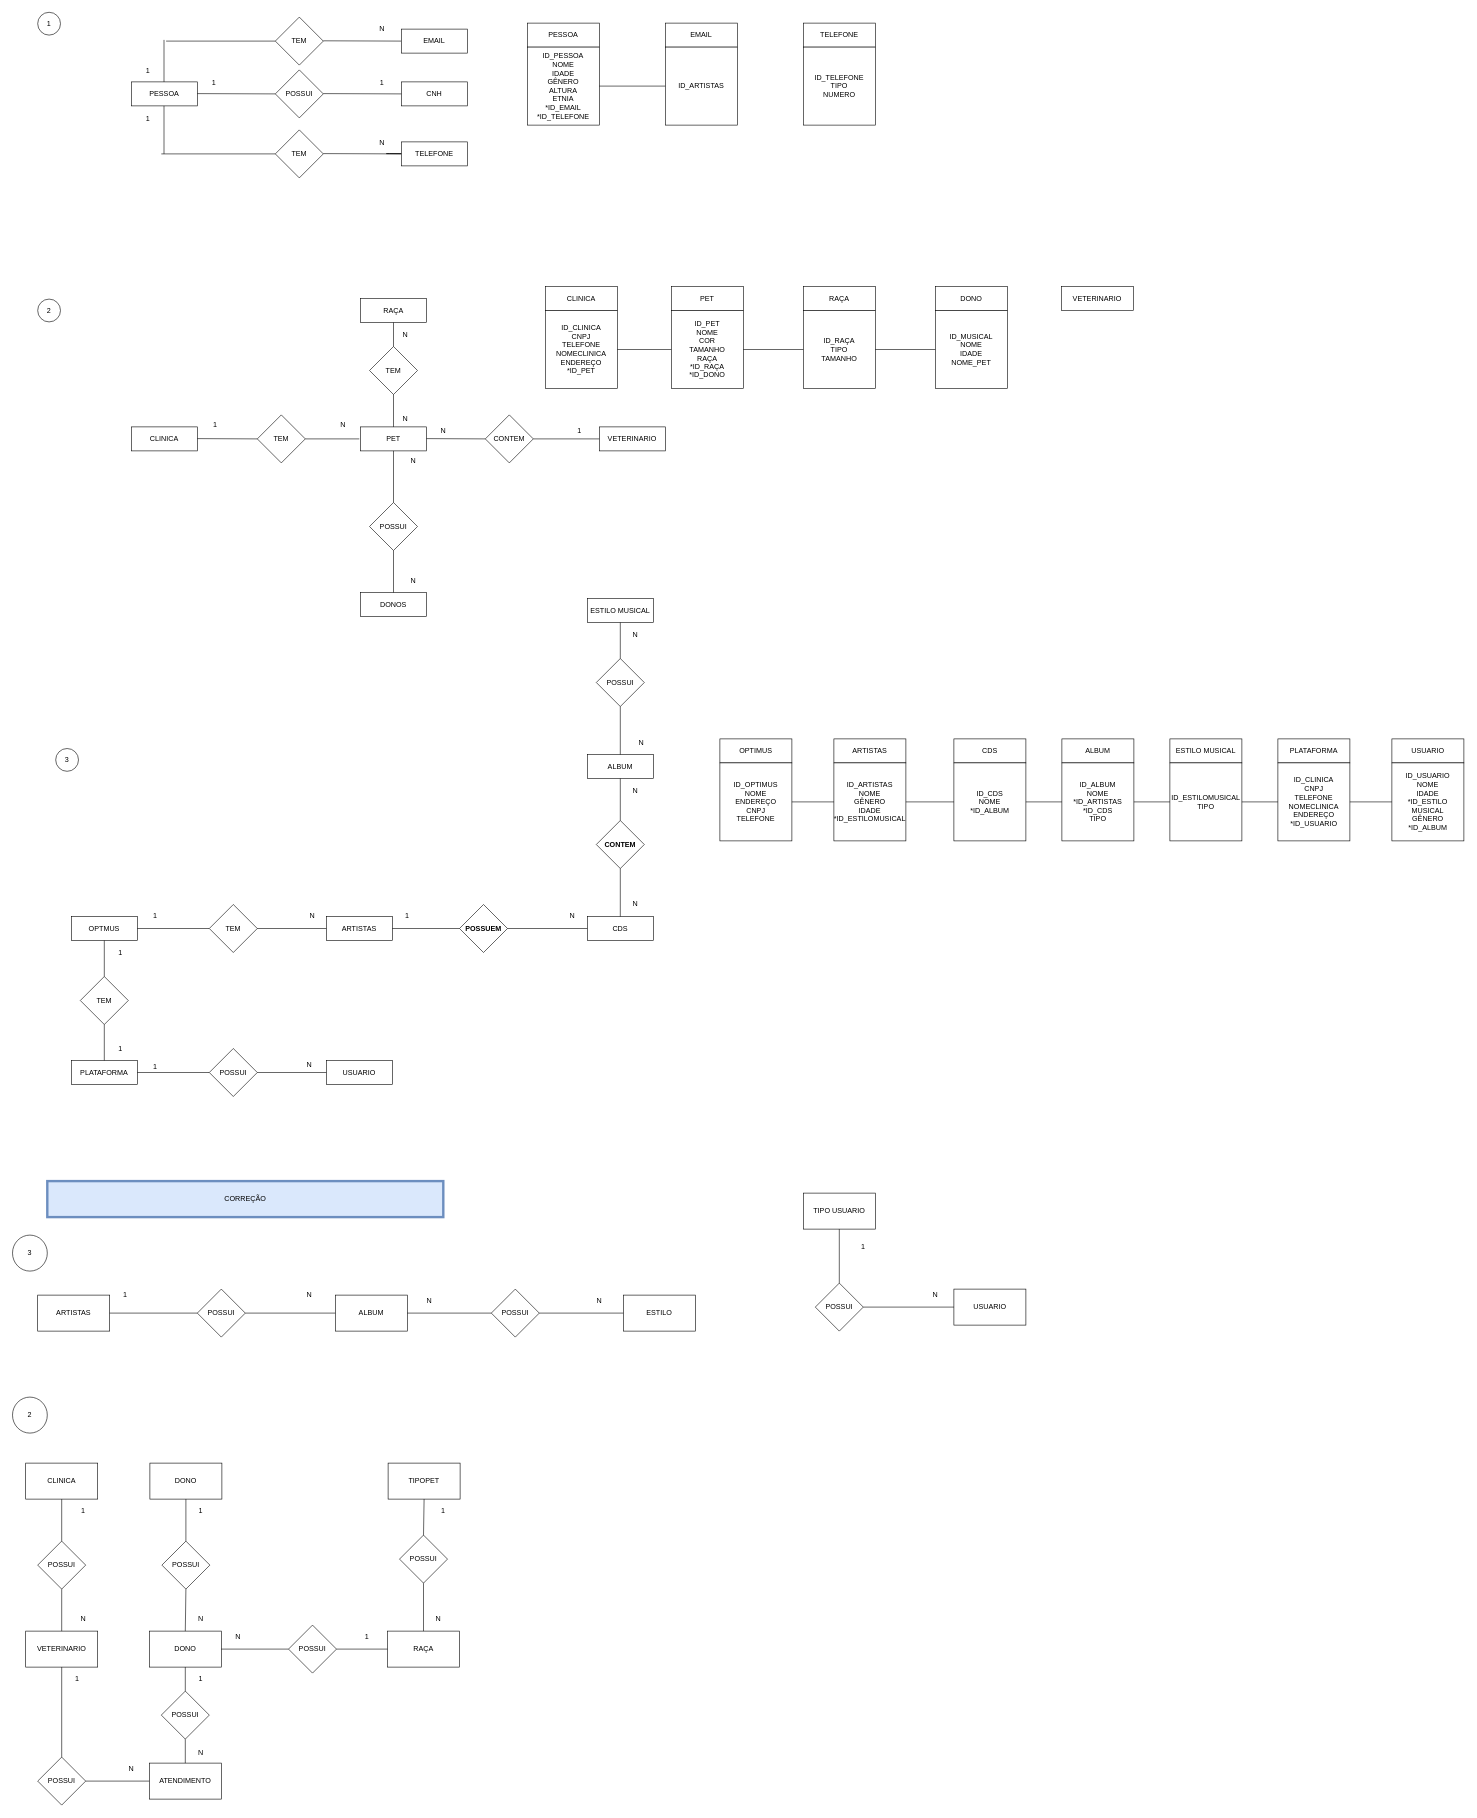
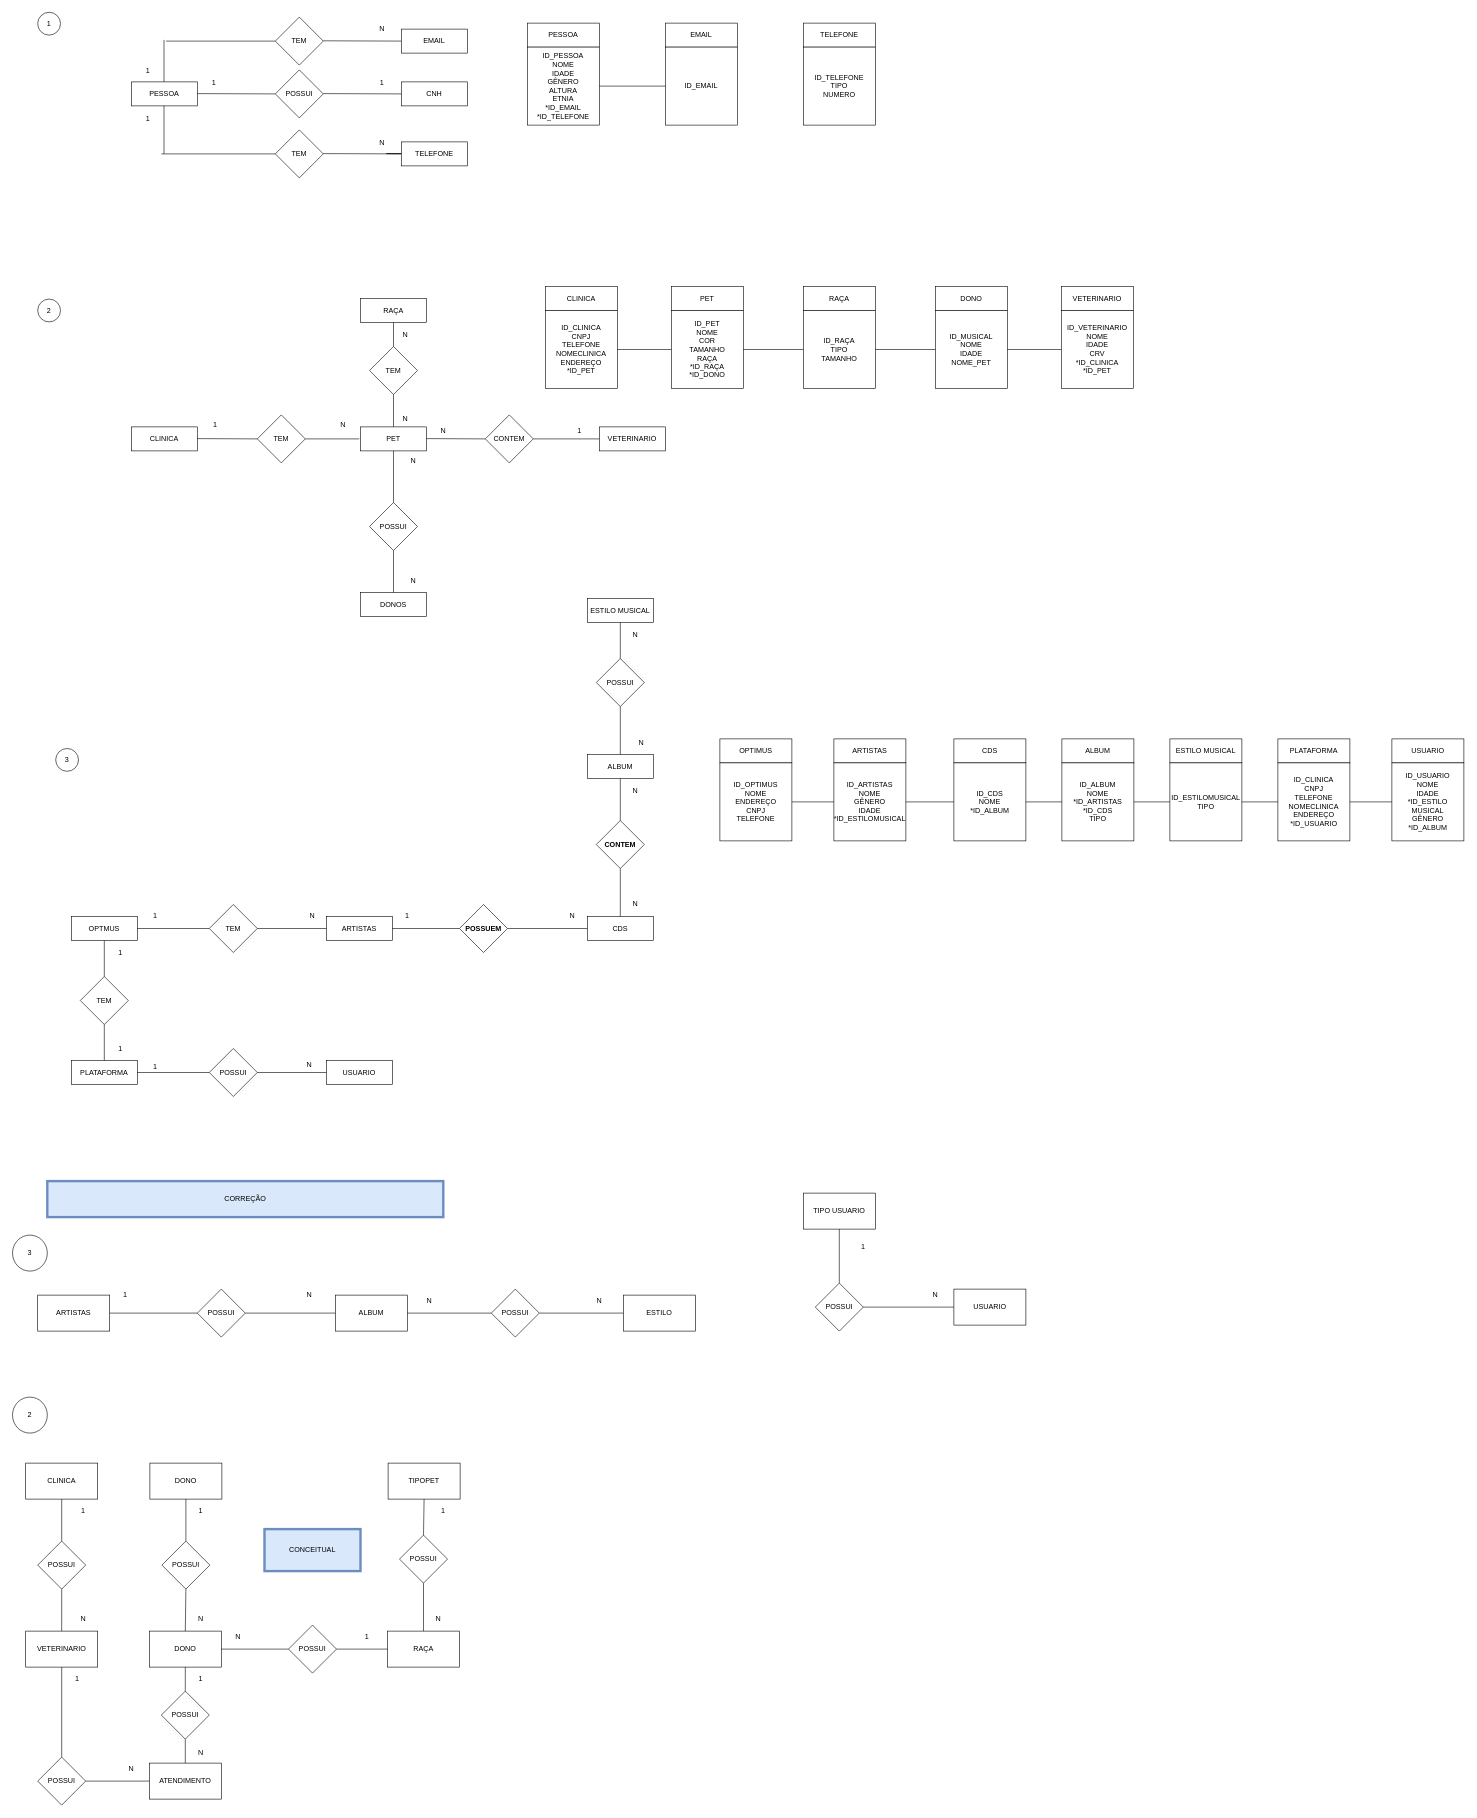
(701, 86) -> (701, 86)
none -> (1034, 350)
none -> (1097, 350)
none -> (312, 1550)
